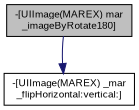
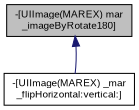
(62, 50) -> (76, 60)
